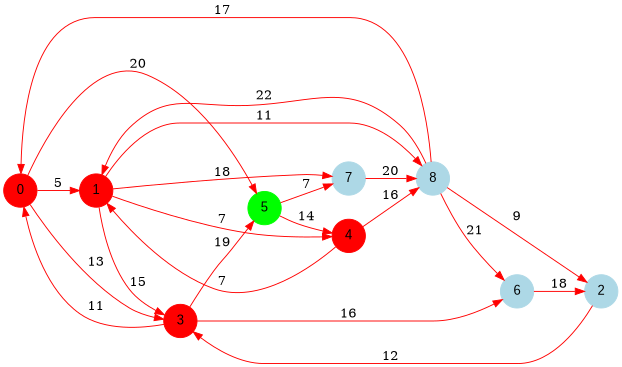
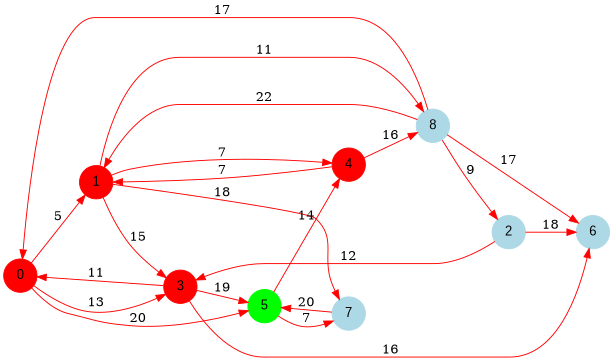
(386, 179) -> (311, 310)
(475, 231) -> (509, 160)
(554, 291) -> (546, 232)
